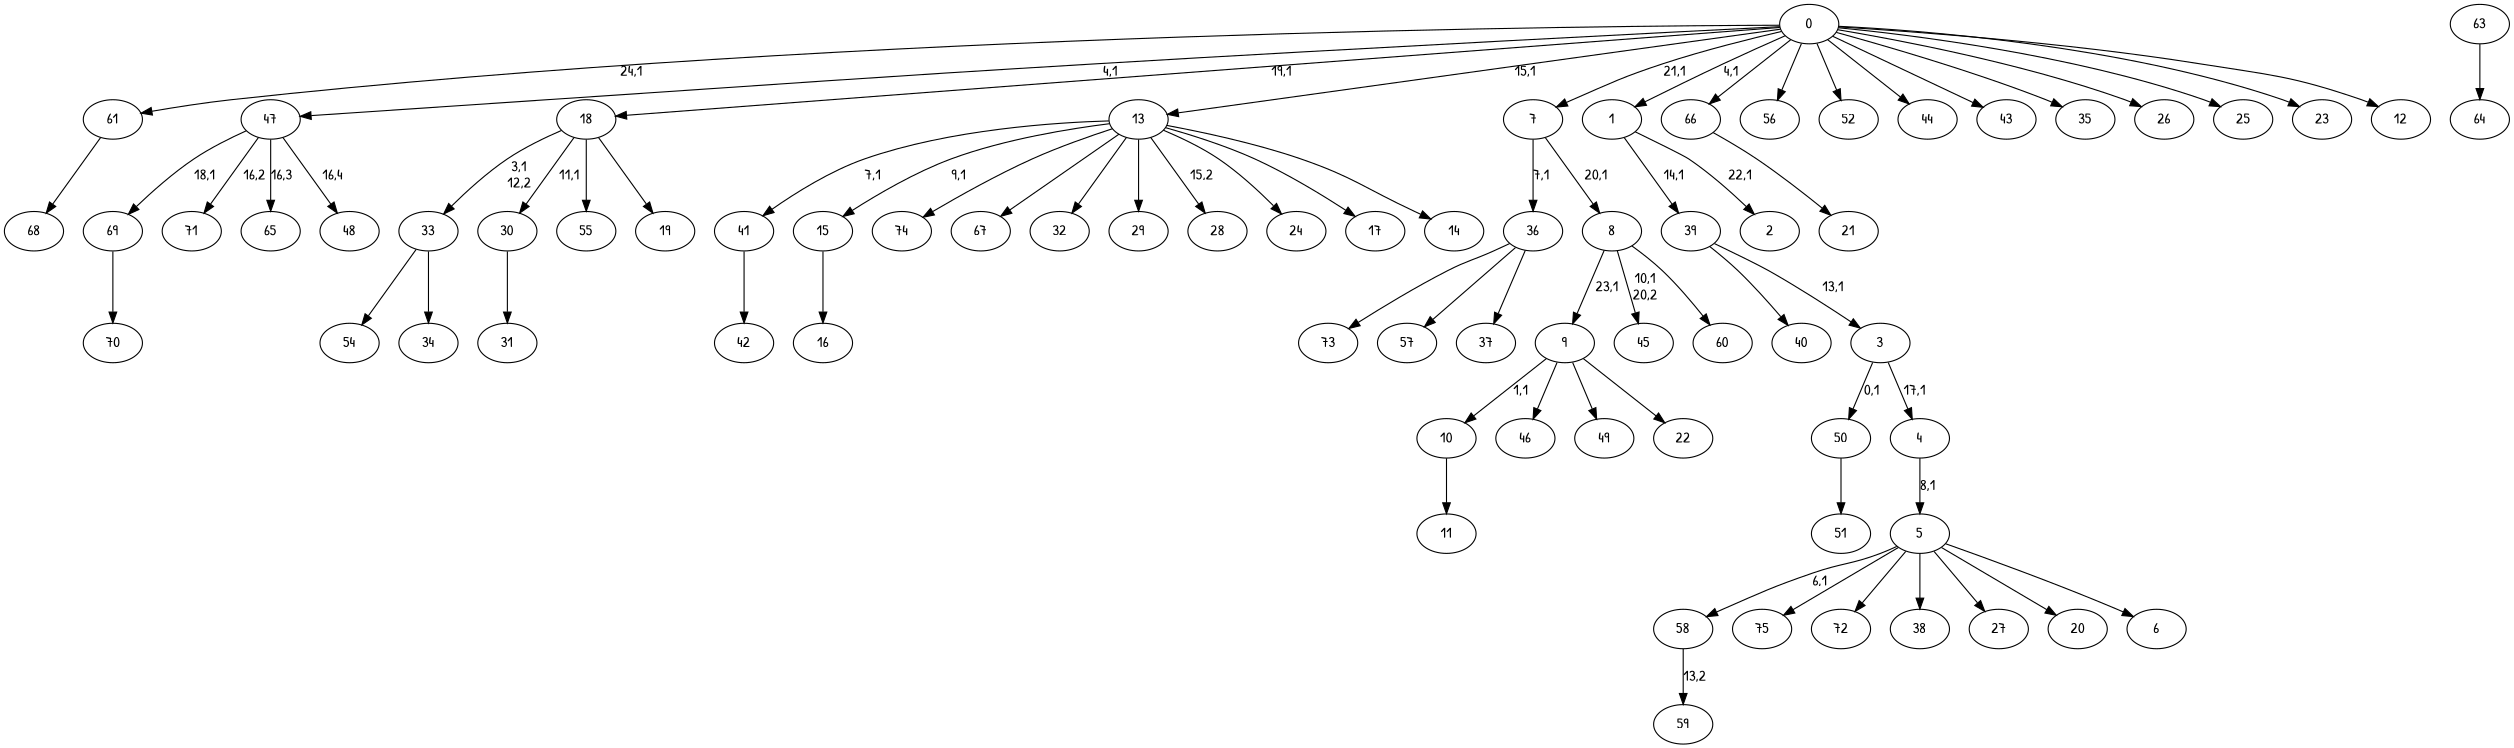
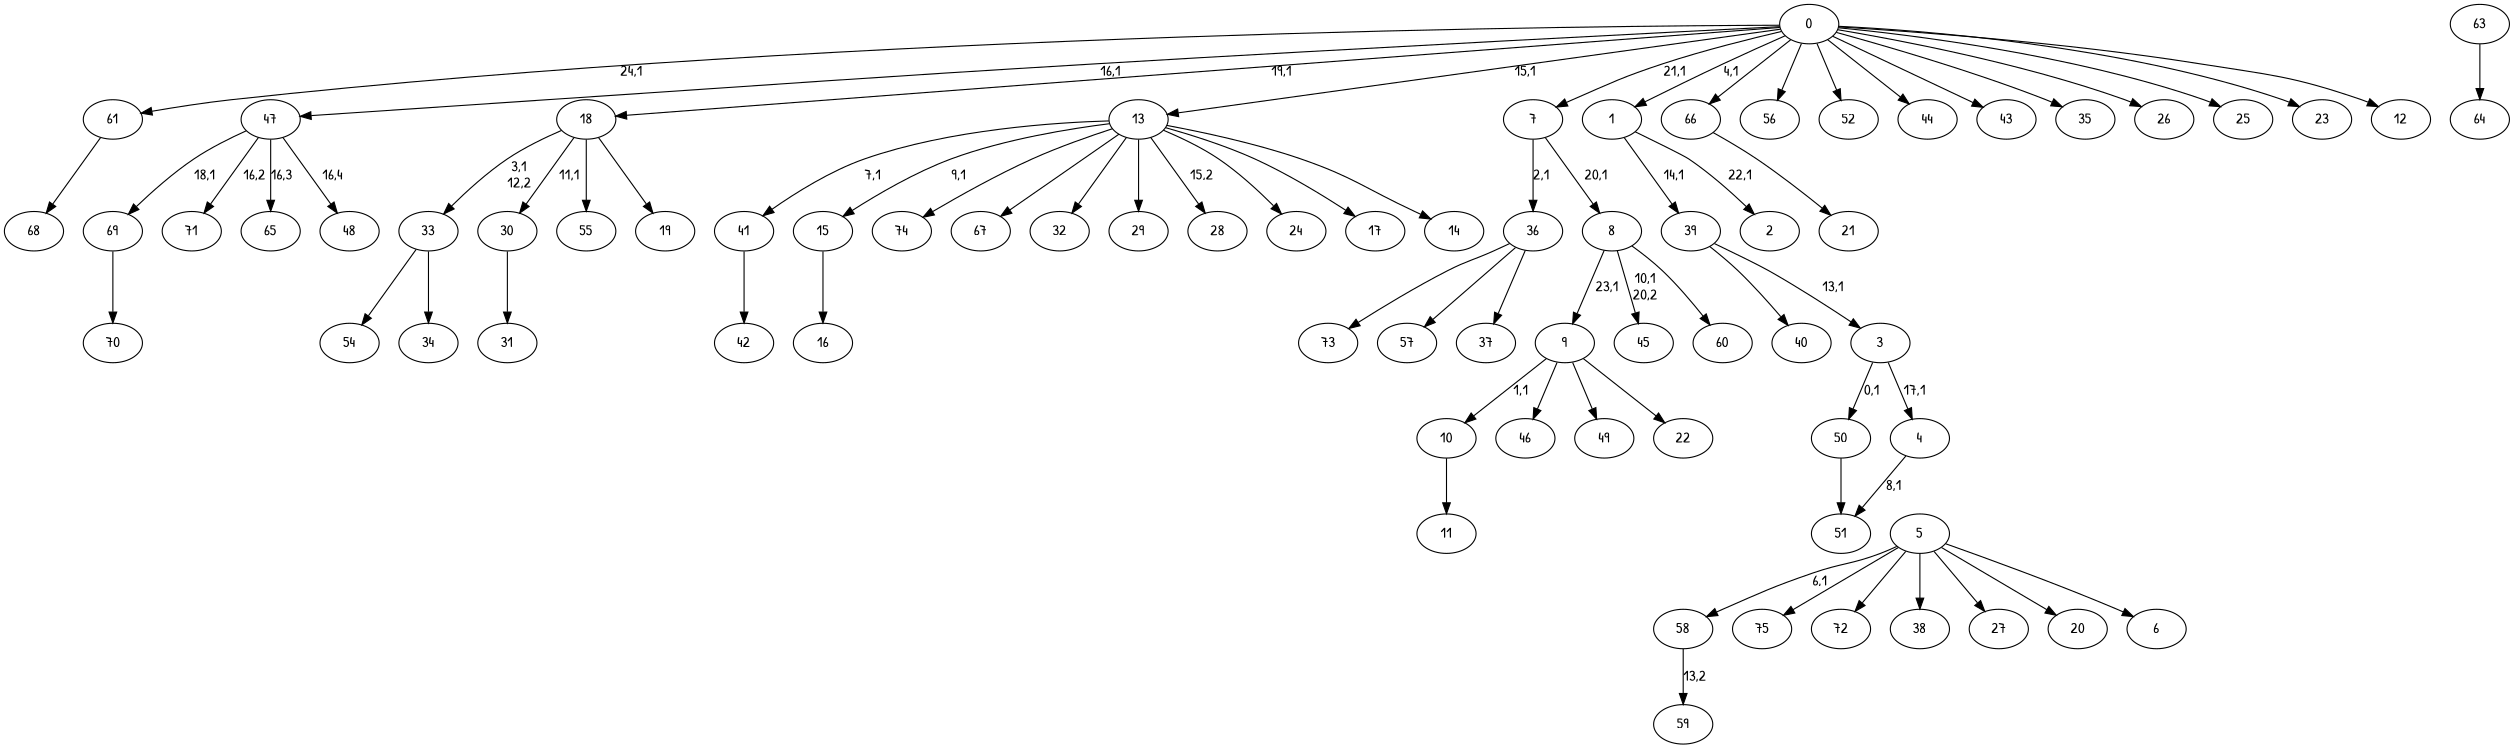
(1111, 72) -> (1111, 72)
(1542, 175) -> (1542, 175)
(1920, 481) -> (1884, 482)
